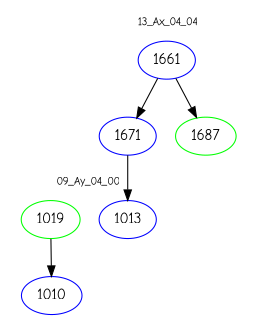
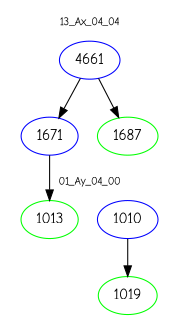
(167, 60) -> (90, 60)
(89, 182) -> (90, 182)
(128, 220) -> (50, 220)
(51, 252) -> (128, 252)
